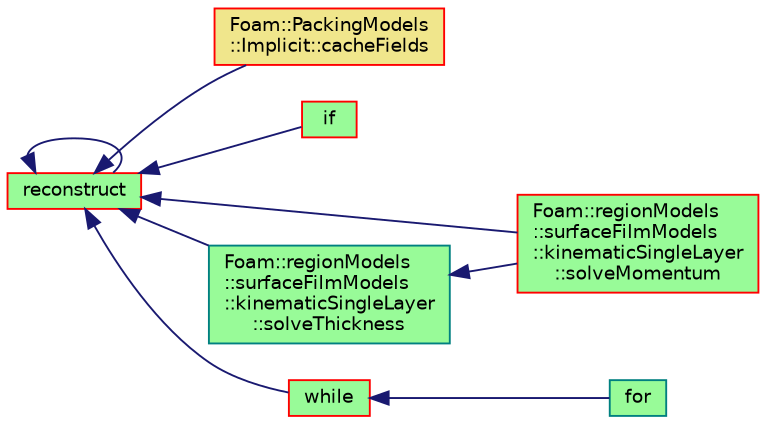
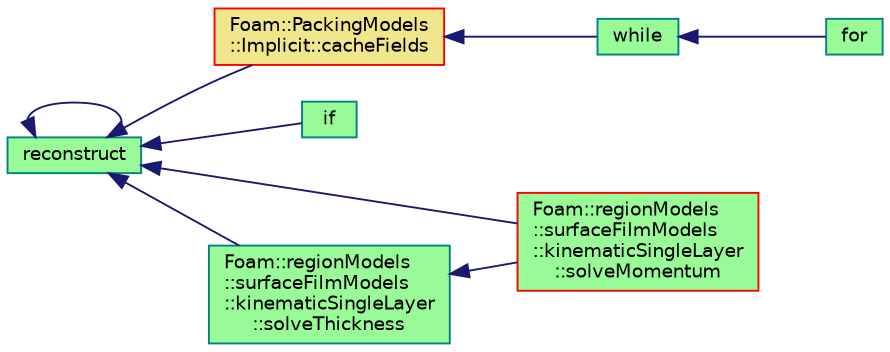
(329, 120) -> (329, 120)
(74, 191) -> (74, 155)
(173, 332) -> (530, 37)
(329, 398) -> (638, 37)
